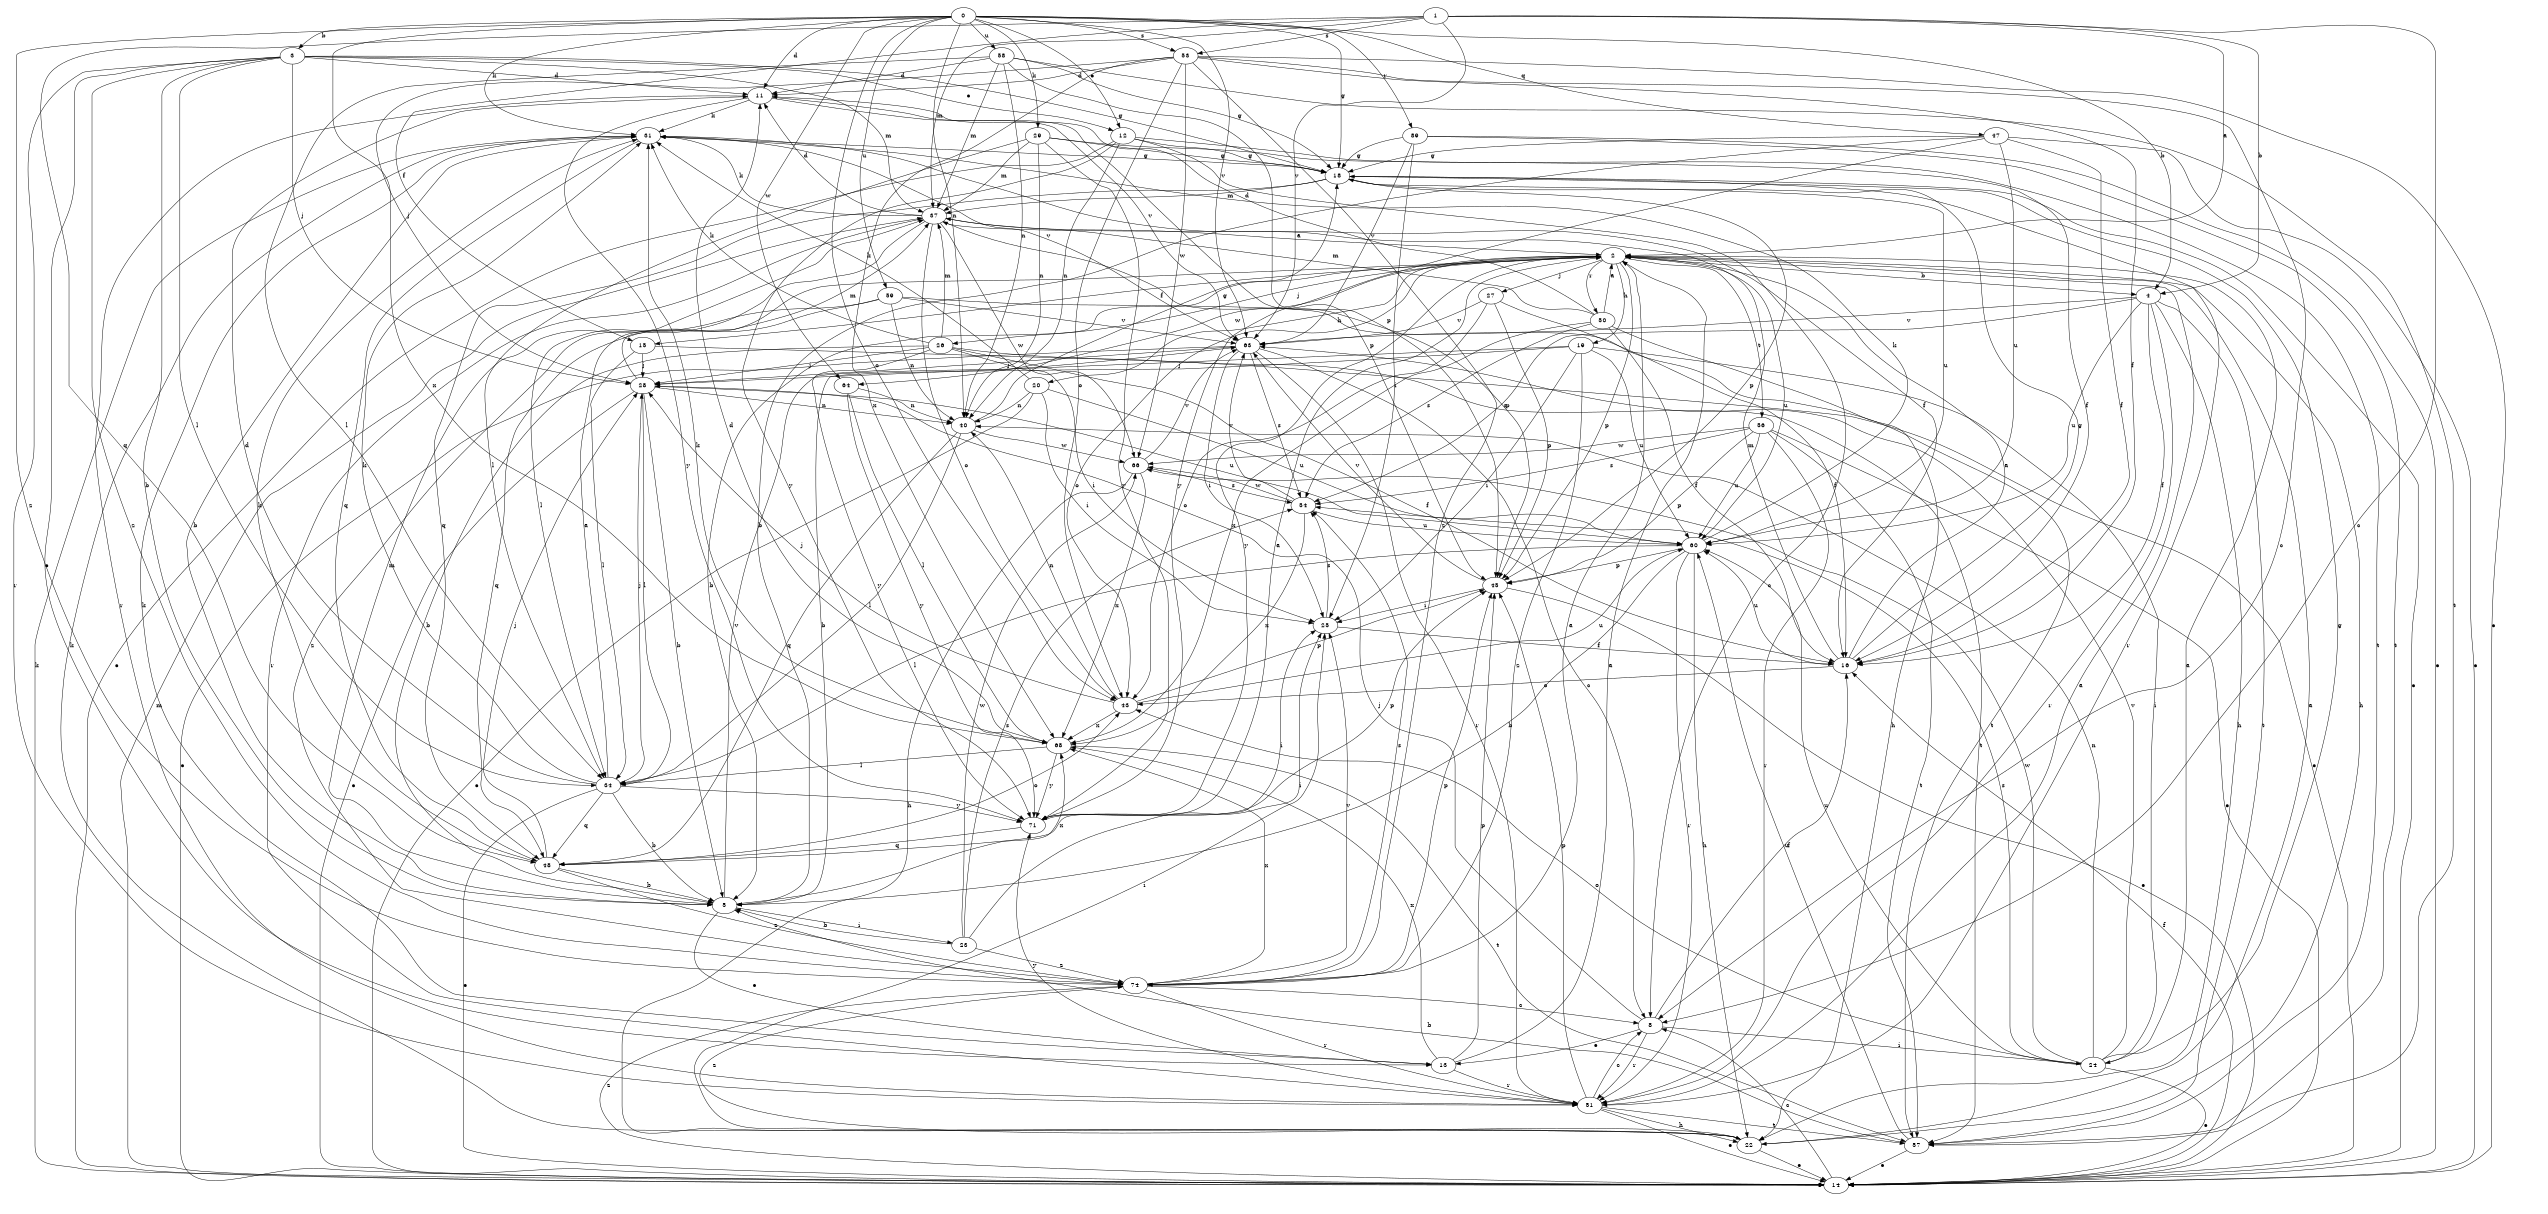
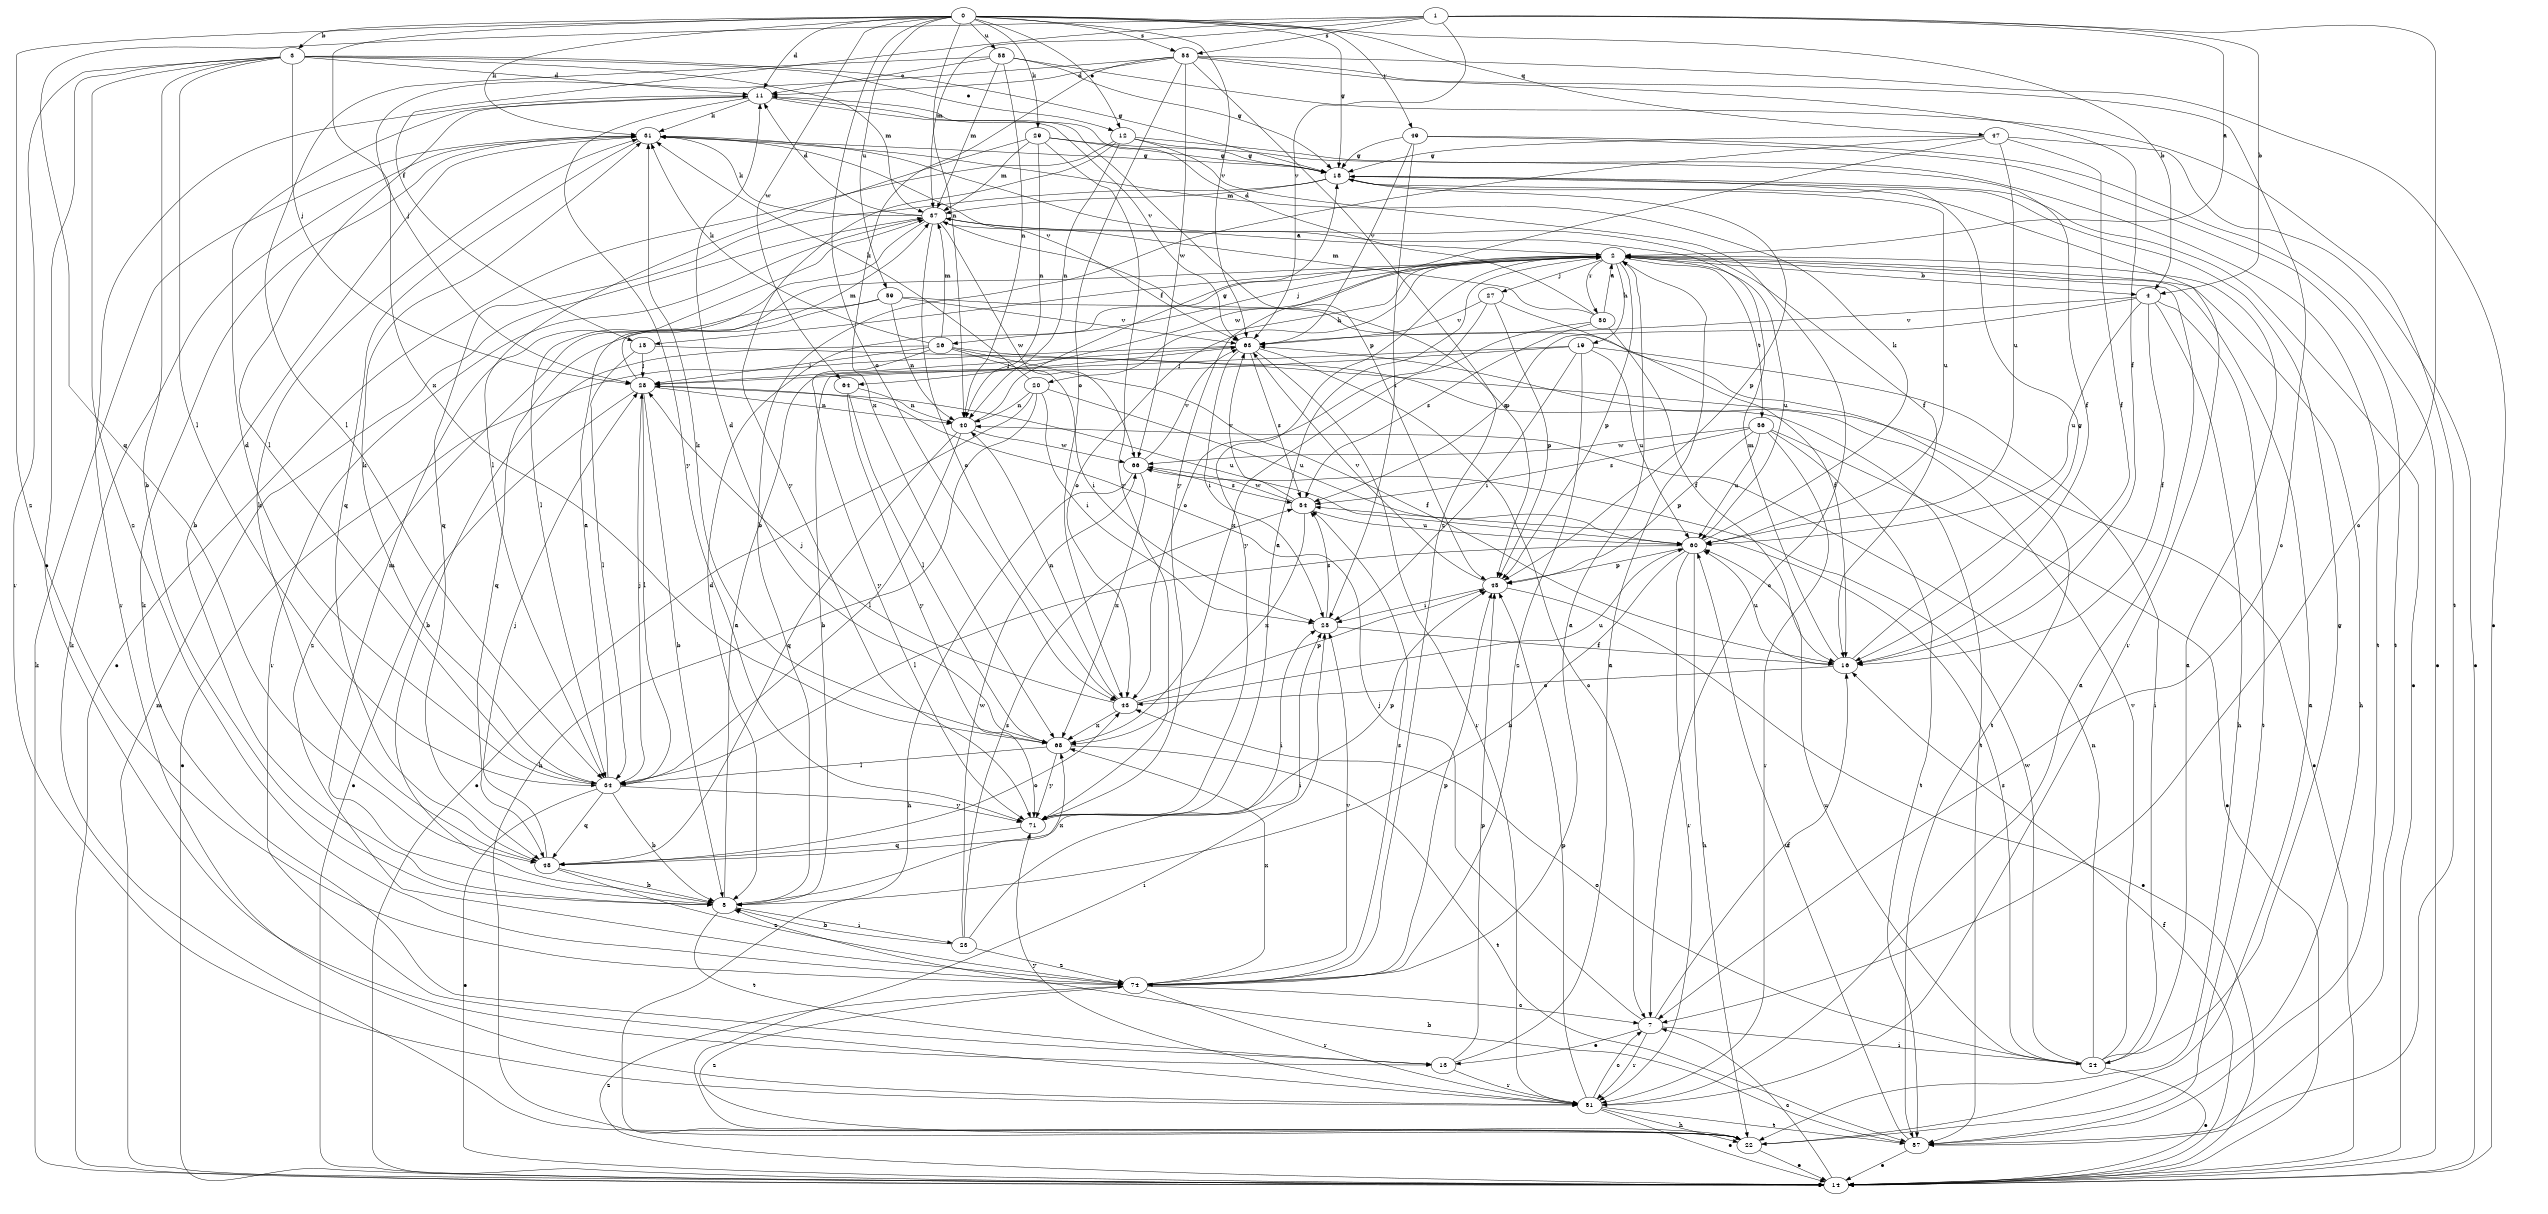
(903, 76) -> (903, 76)
(1415, 136) -> (1415, 136)
(1272, 252) -> none
none -> (262, 345)
(1956, 408) -> none
(712, 585) -> (712, 585)
(737, 625) -> (737, 625)
(1909, 641) -> (567, 1114)
(1989, 771) -> none
(1331, 827) -> none
(755, 985) -> (755, 985)
(1650, 1025) -> (1650, 1025)
